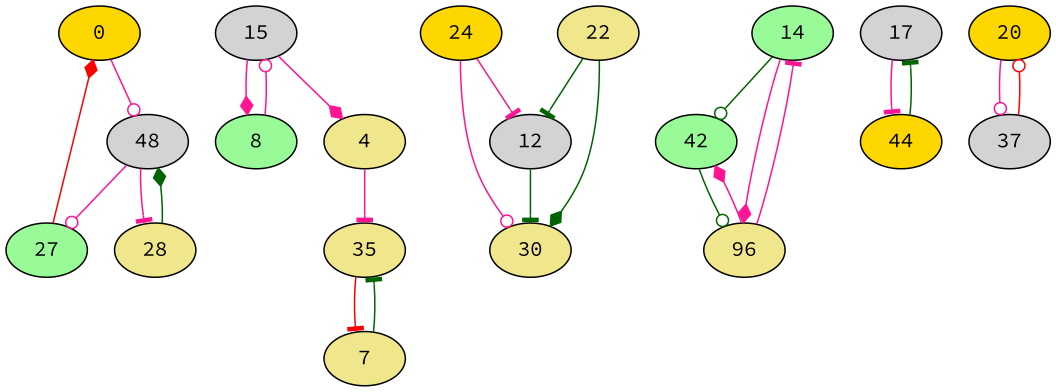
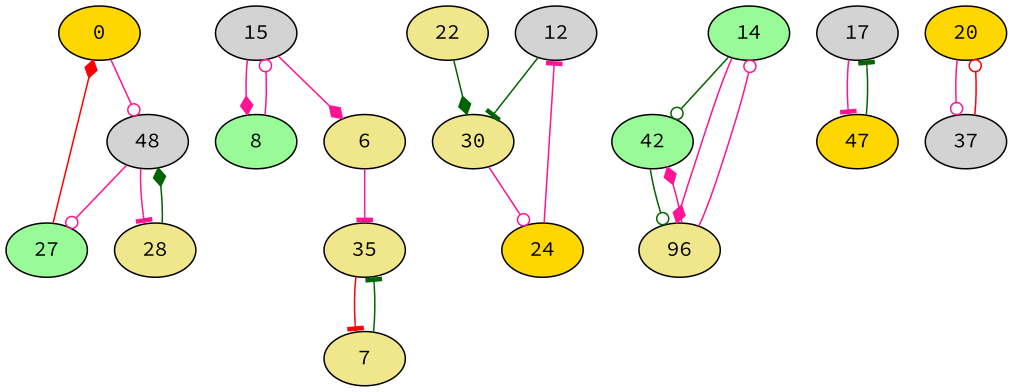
(566, 84) -> none
(365, 142) -> (365, 142)
(469, 142) -> (505, 191)
(901, 142) -> (857, 142)
(778, 147) -> (726, 150)
